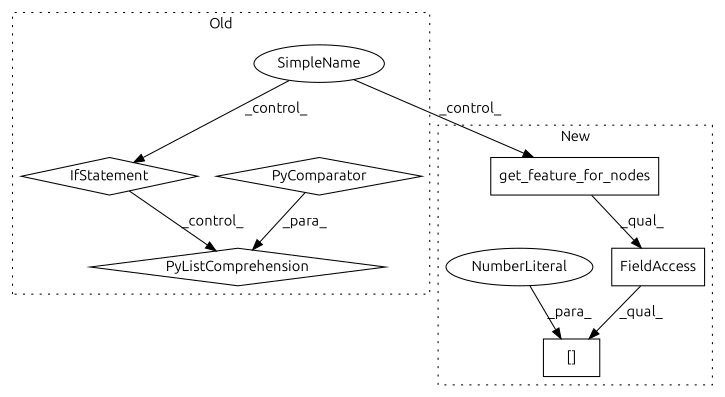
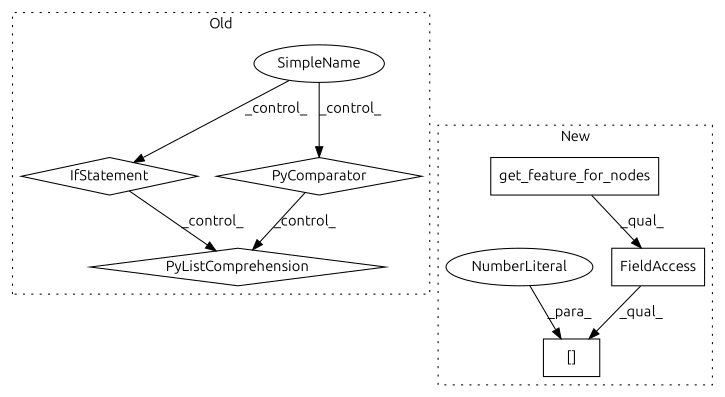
(439, 116) -> (319, 115)
(305, 222) -> (305, 222)
